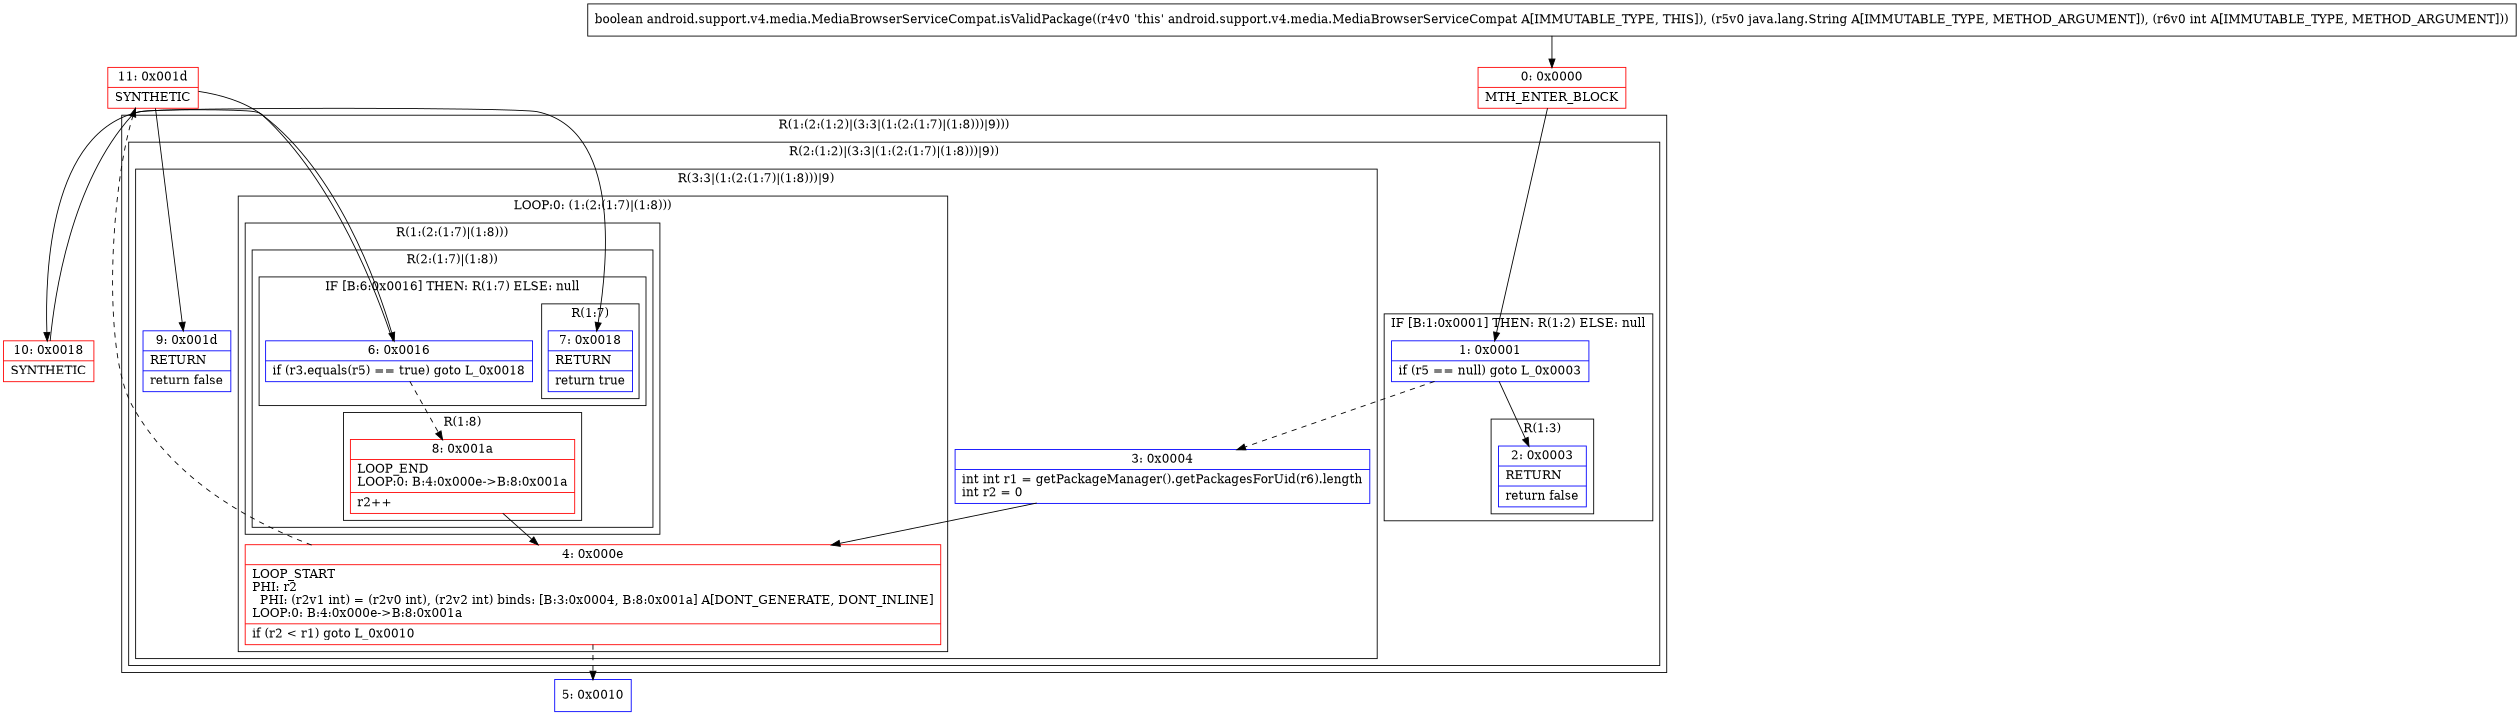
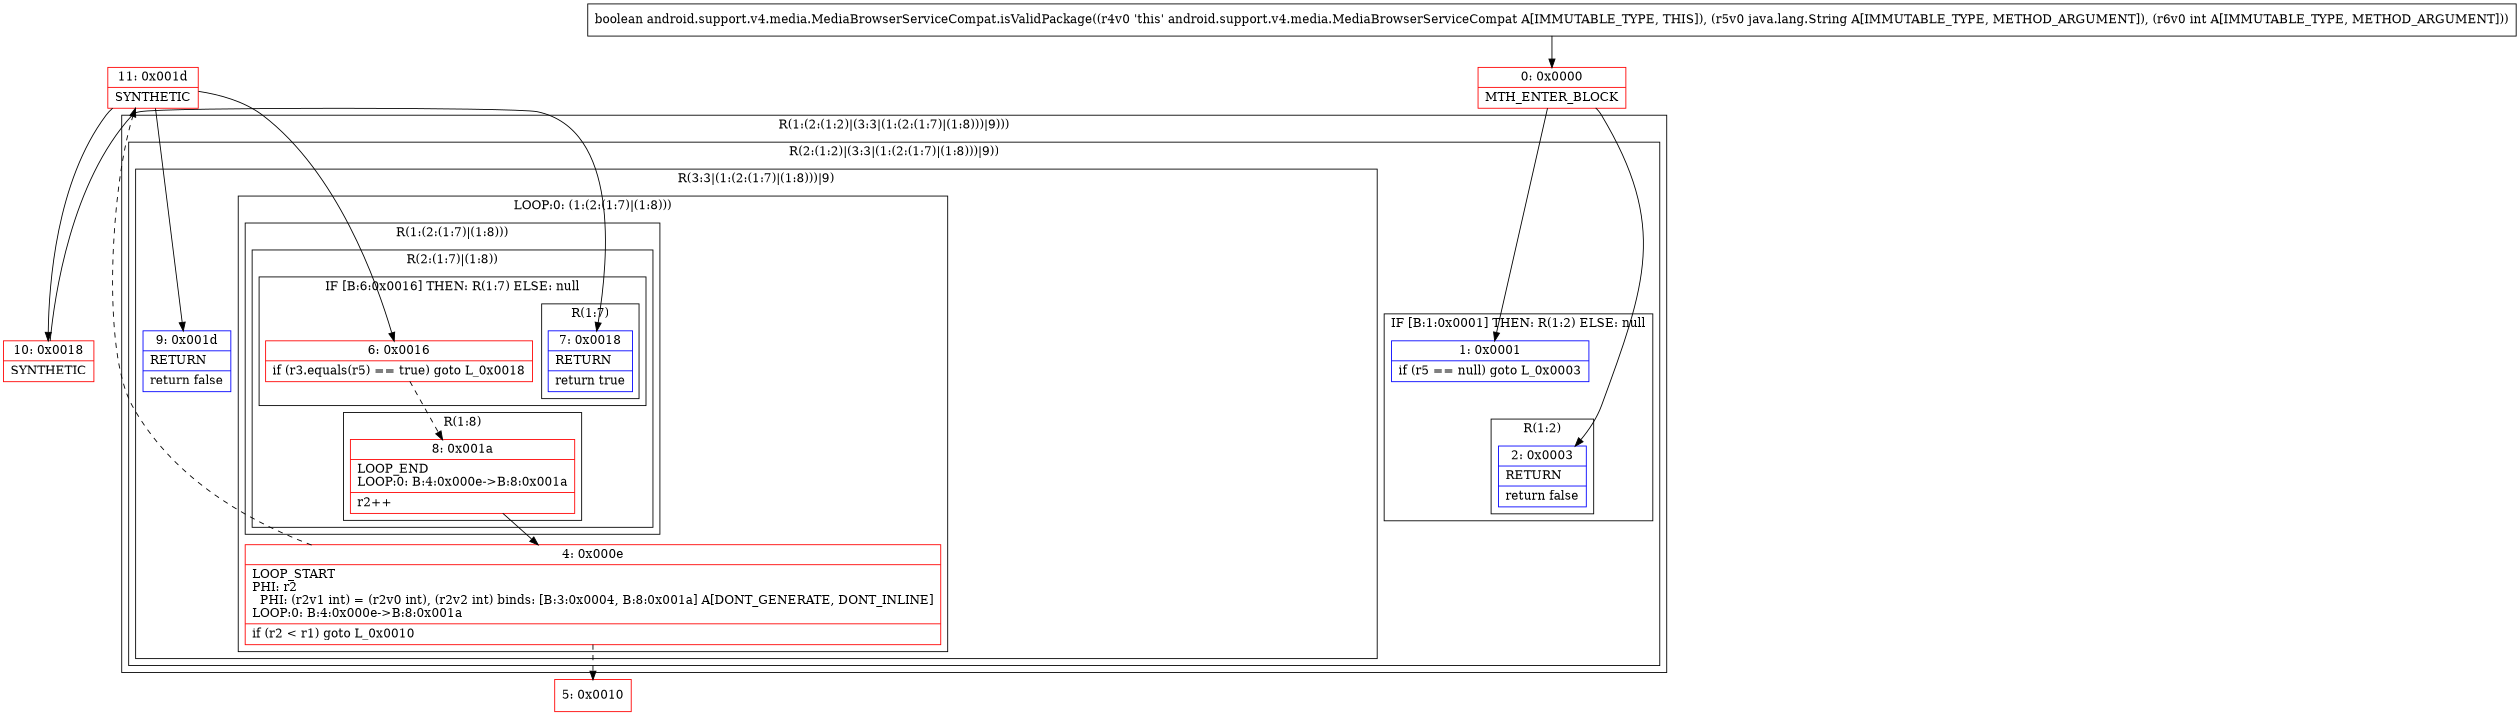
(110, 124) -> (63, 215)
(399, 361) -> (399, 361)
(1512, 410) -> (1641, 274)
(1542, 429) -> (1542, 429)
(1162, 476) -> none
(593, 696) -> (593, 696)
